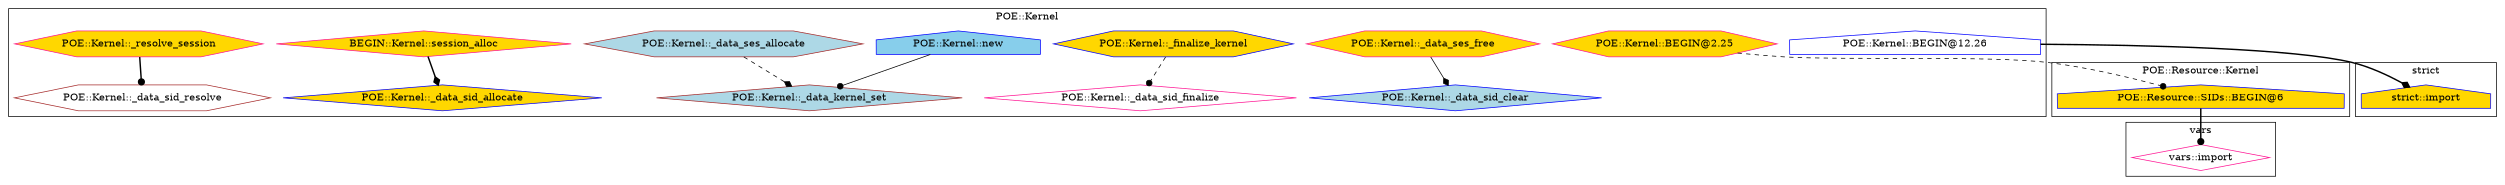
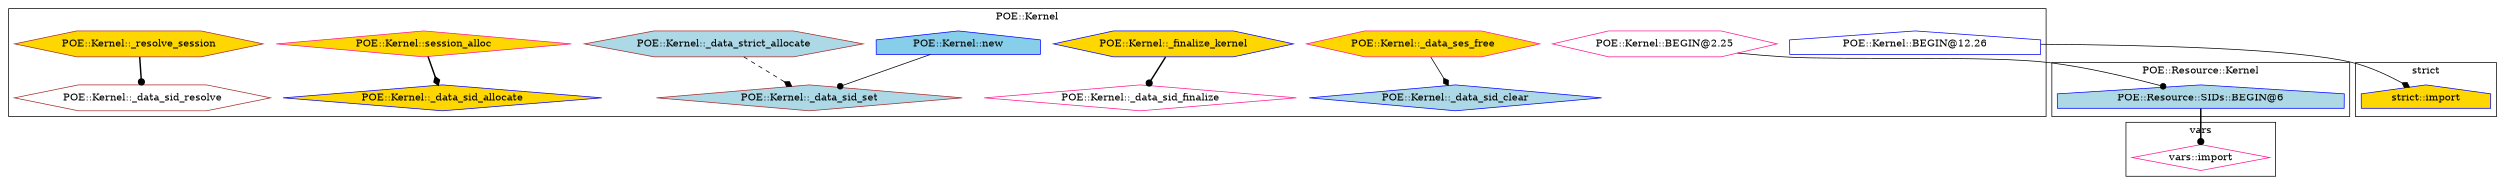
(139, 44) -> (139, 44)
(424, 44) -> (424, 44)
(724, 44) -> (724, 44)
(1665, 44) -> (1665, 44)
(2224, 49) -> (2224, 49)
(1950, 59) -> (1950, 59)
(1158, 69) -> (1158, 69)
(809, 98) -> (809, 98)
(2201, 98) -> (2201, 98)
